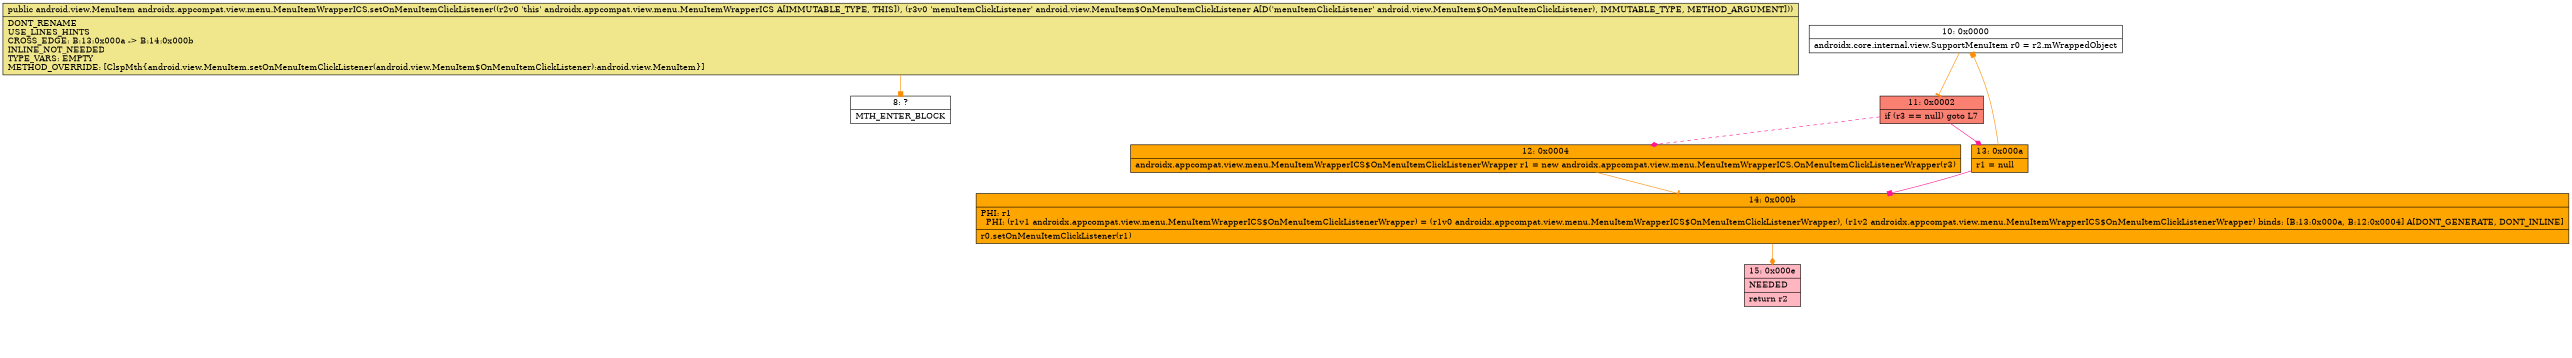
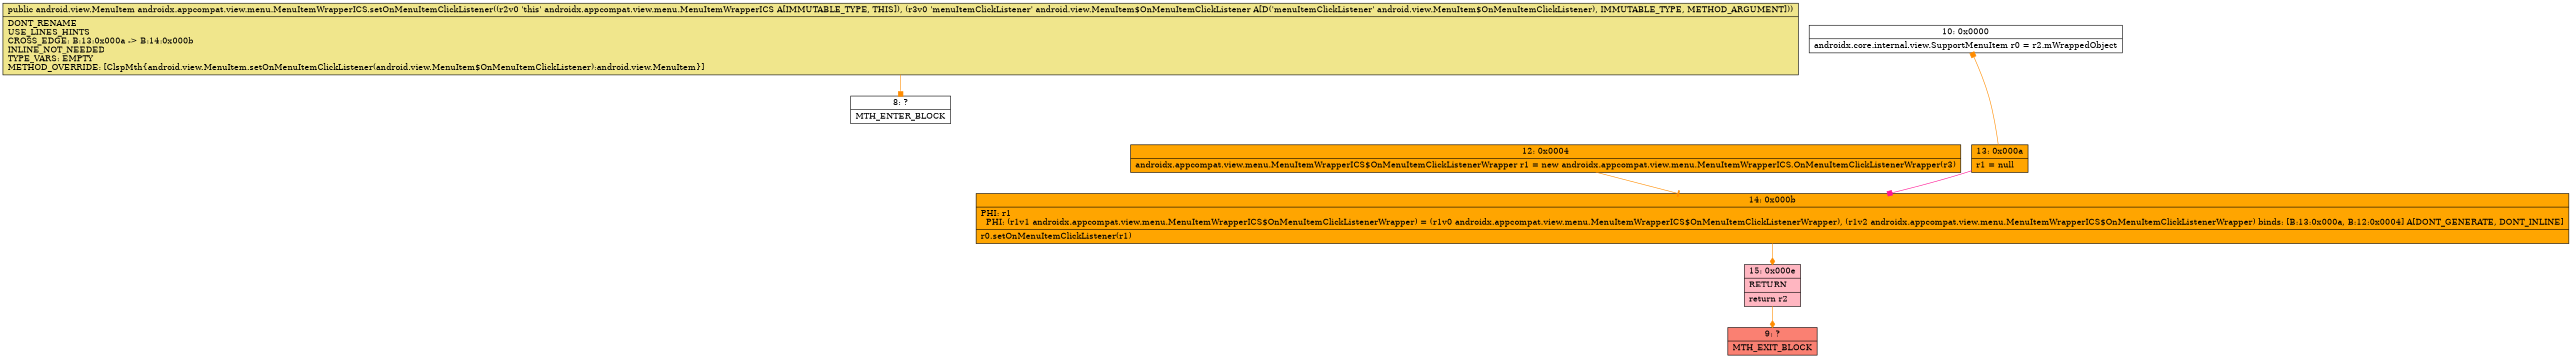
(1932, 110) -> none
(1769, 285) -> (1768, 285)
none -> (1772, 341)
